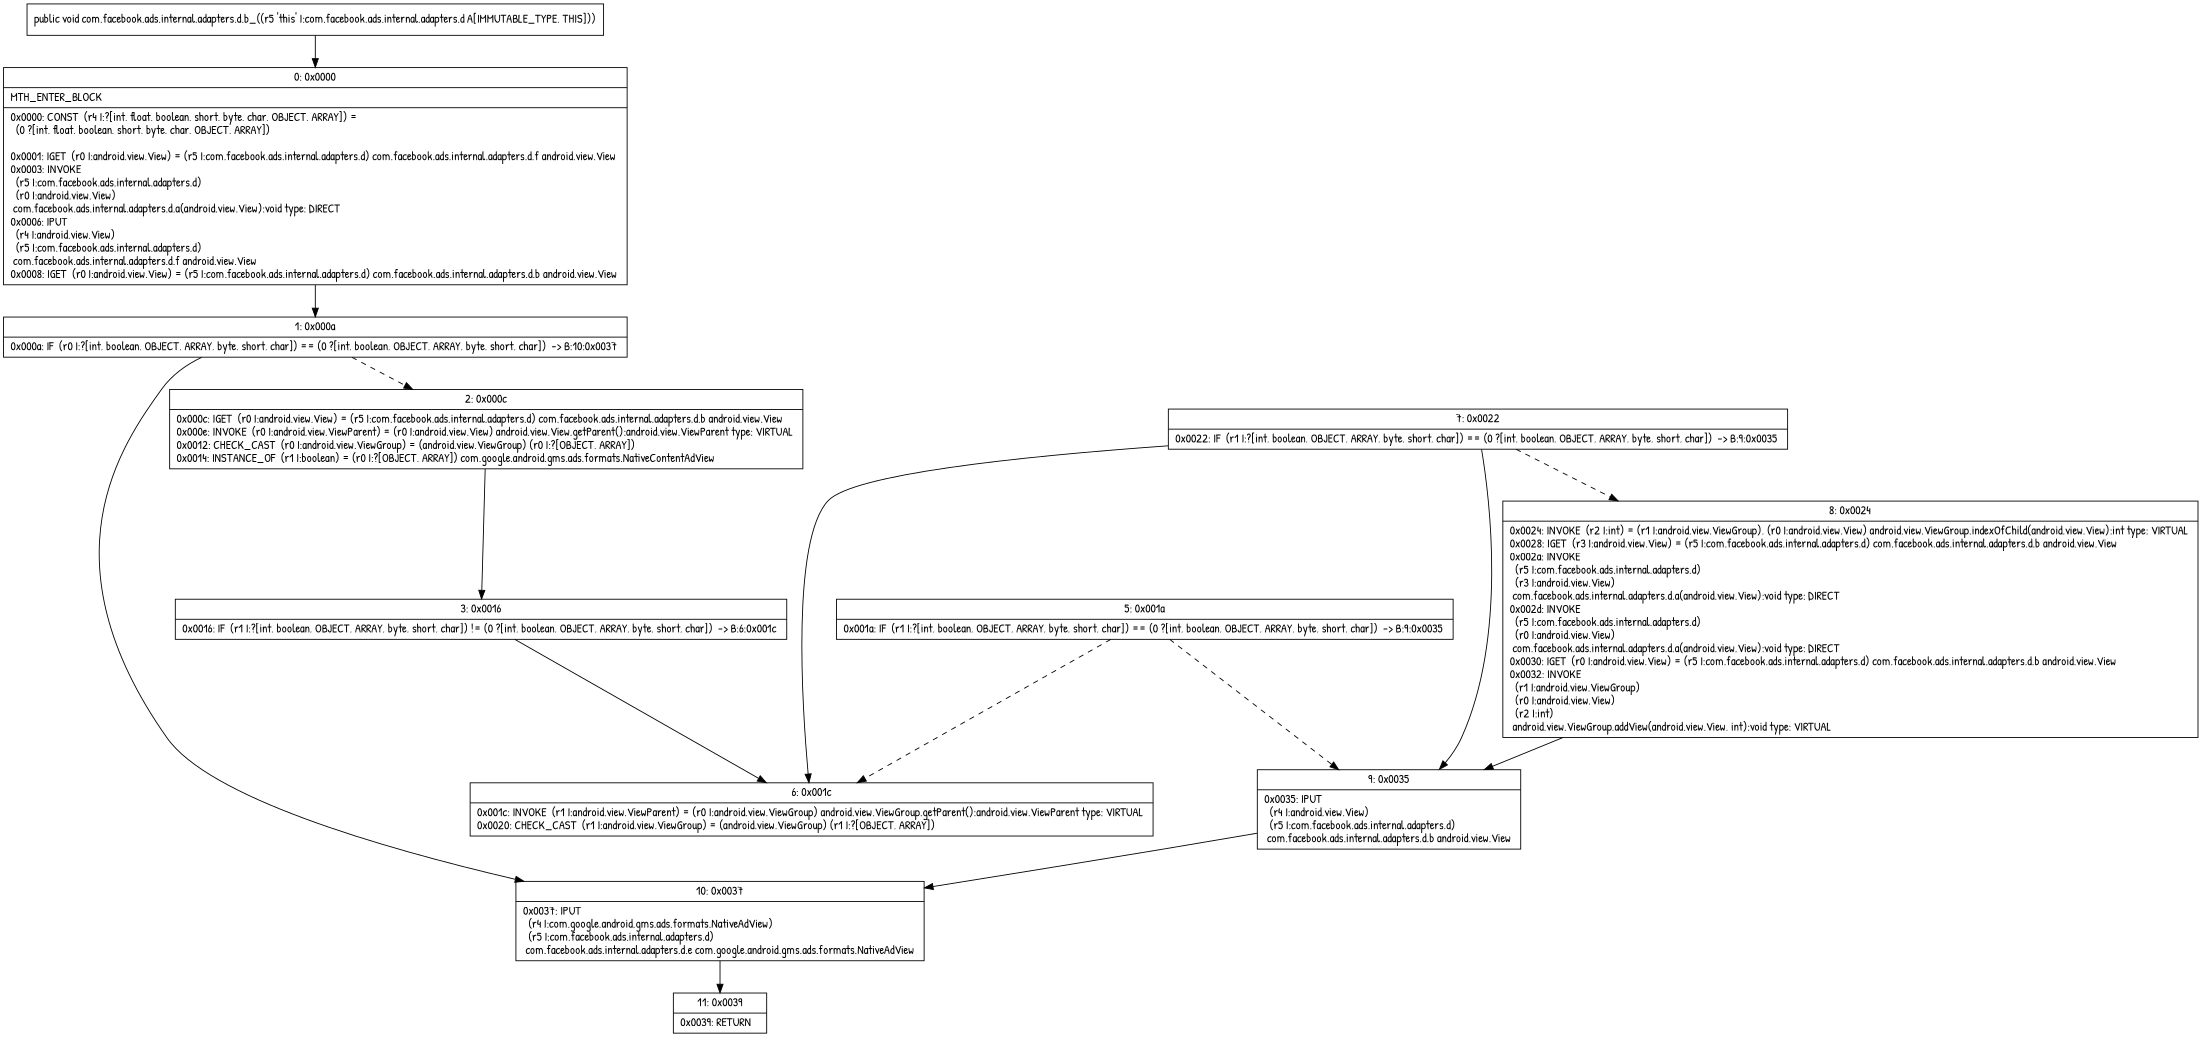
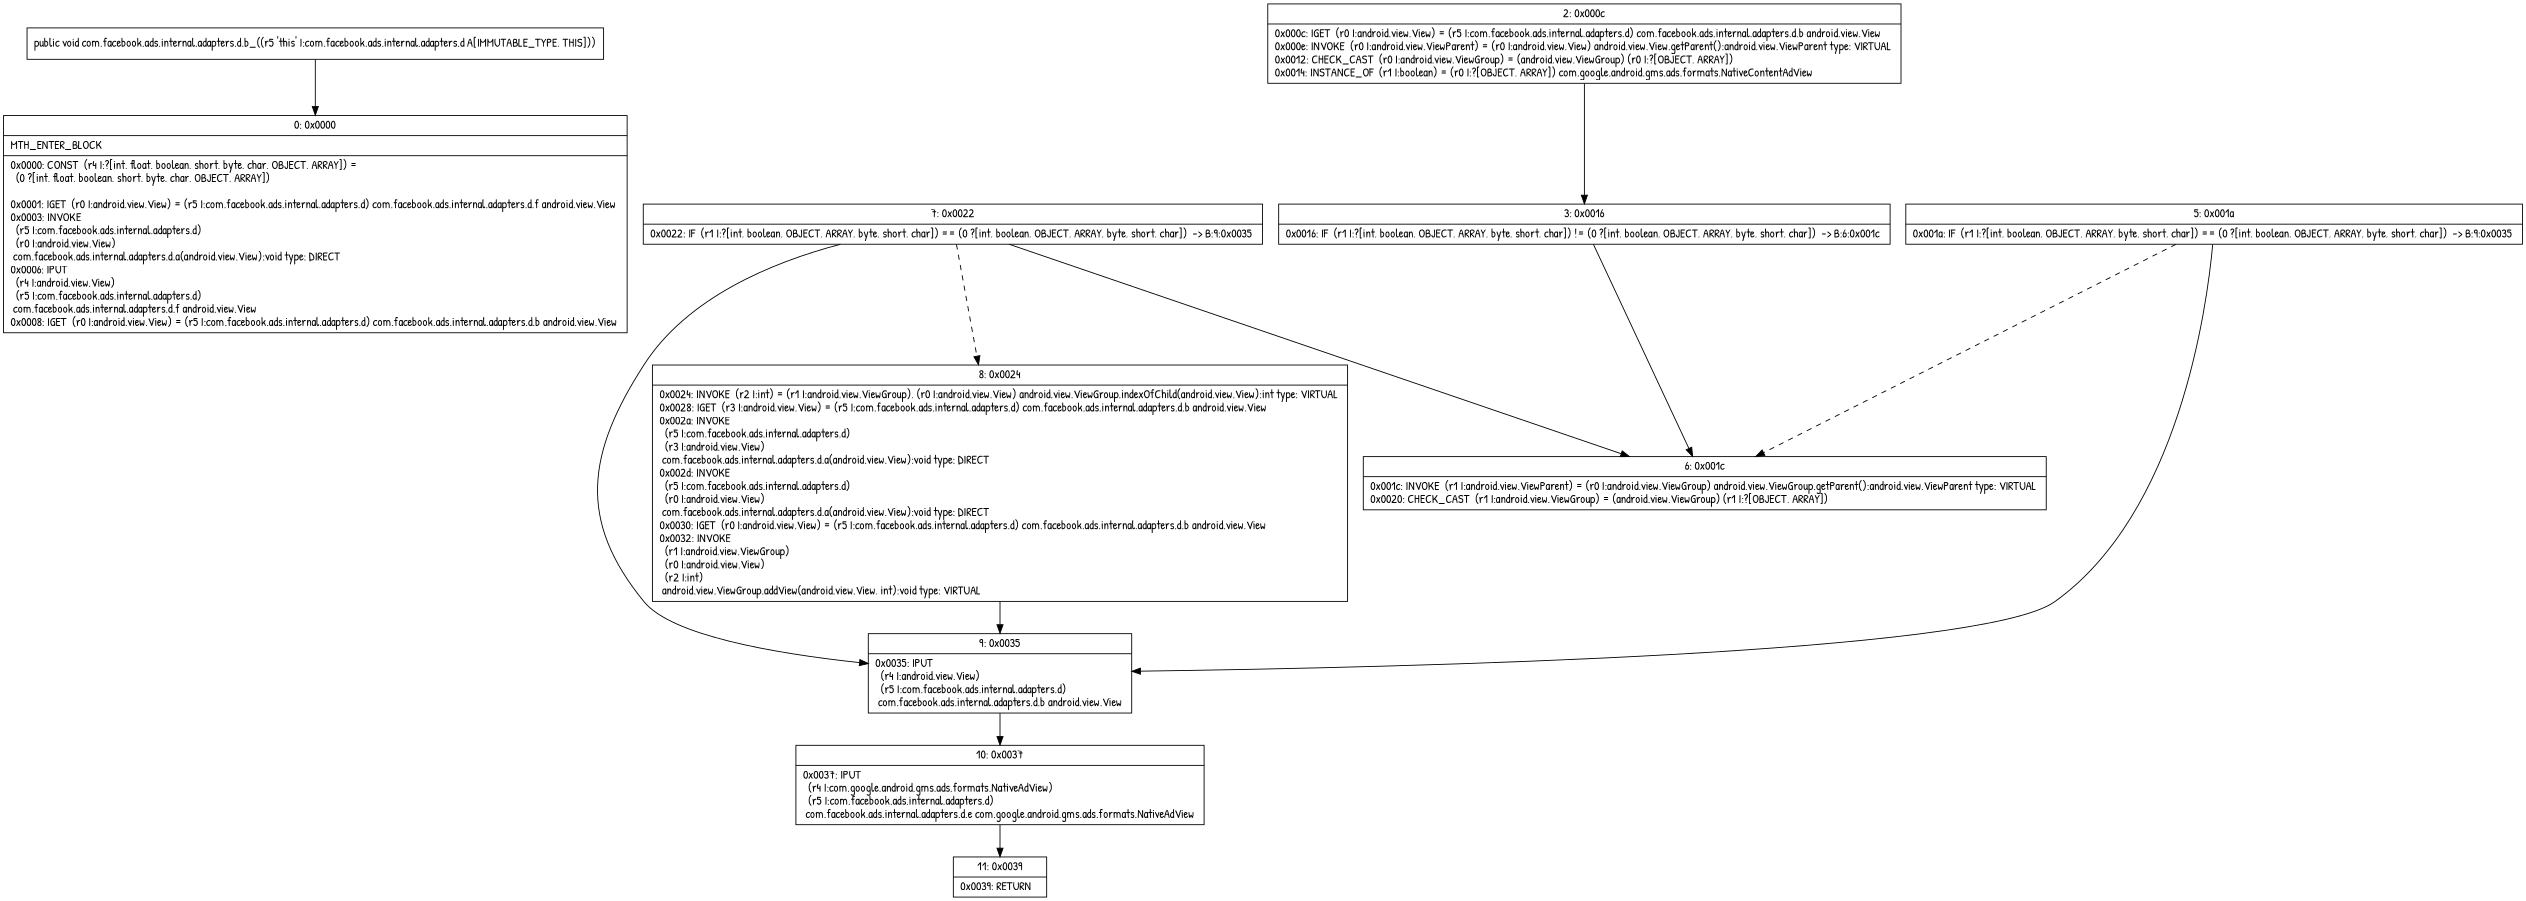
(315, 337) -> none
(1251, 702) -> (1801, 646)
